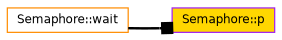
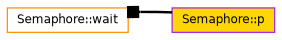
(144, 28) -> (156, 12)
